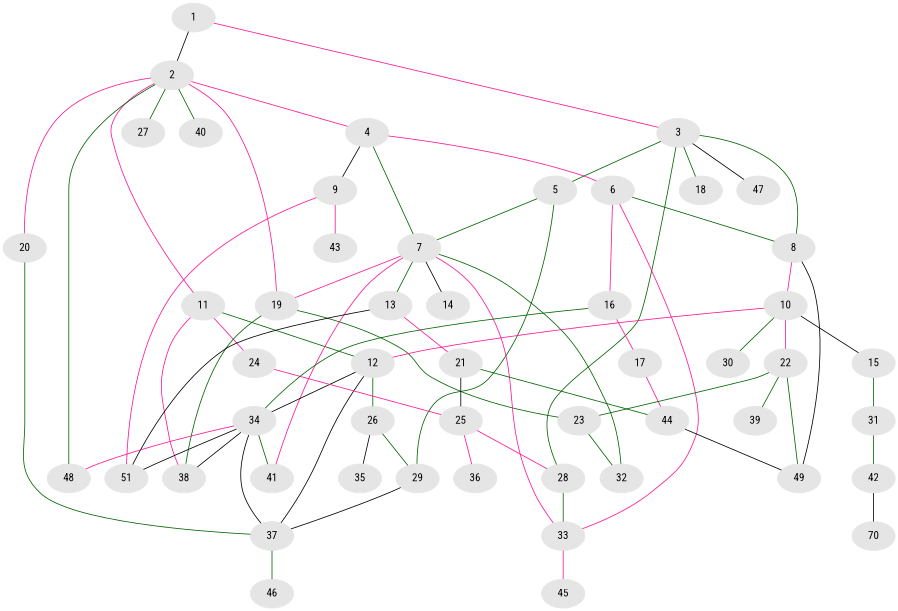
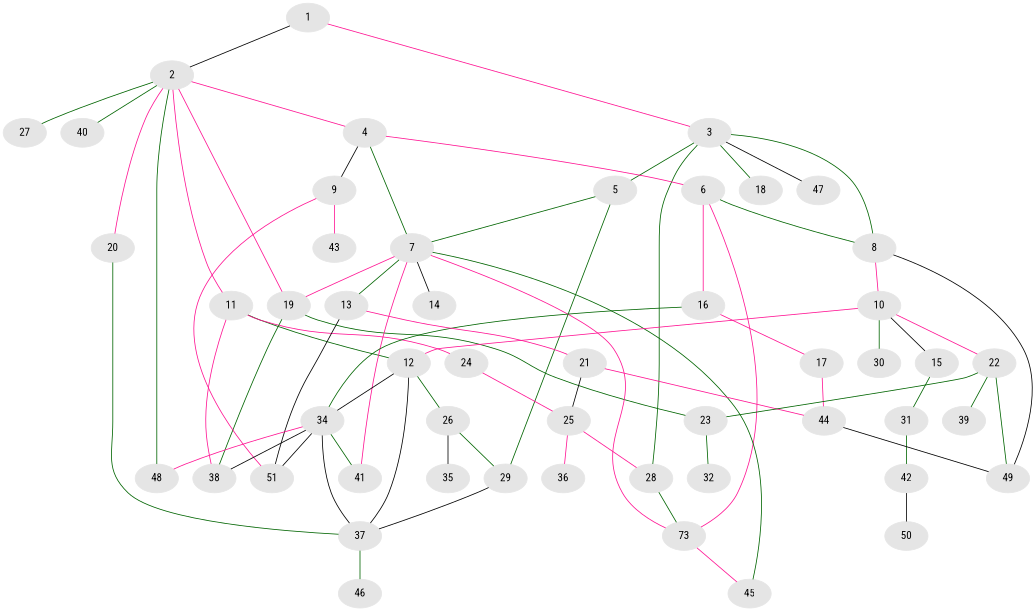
(567, 337) -> (674, 349)
(568, 393) -> (704, 392)
(563, 536) -> (684, 536)
(874, 536) -> (906, 536)
